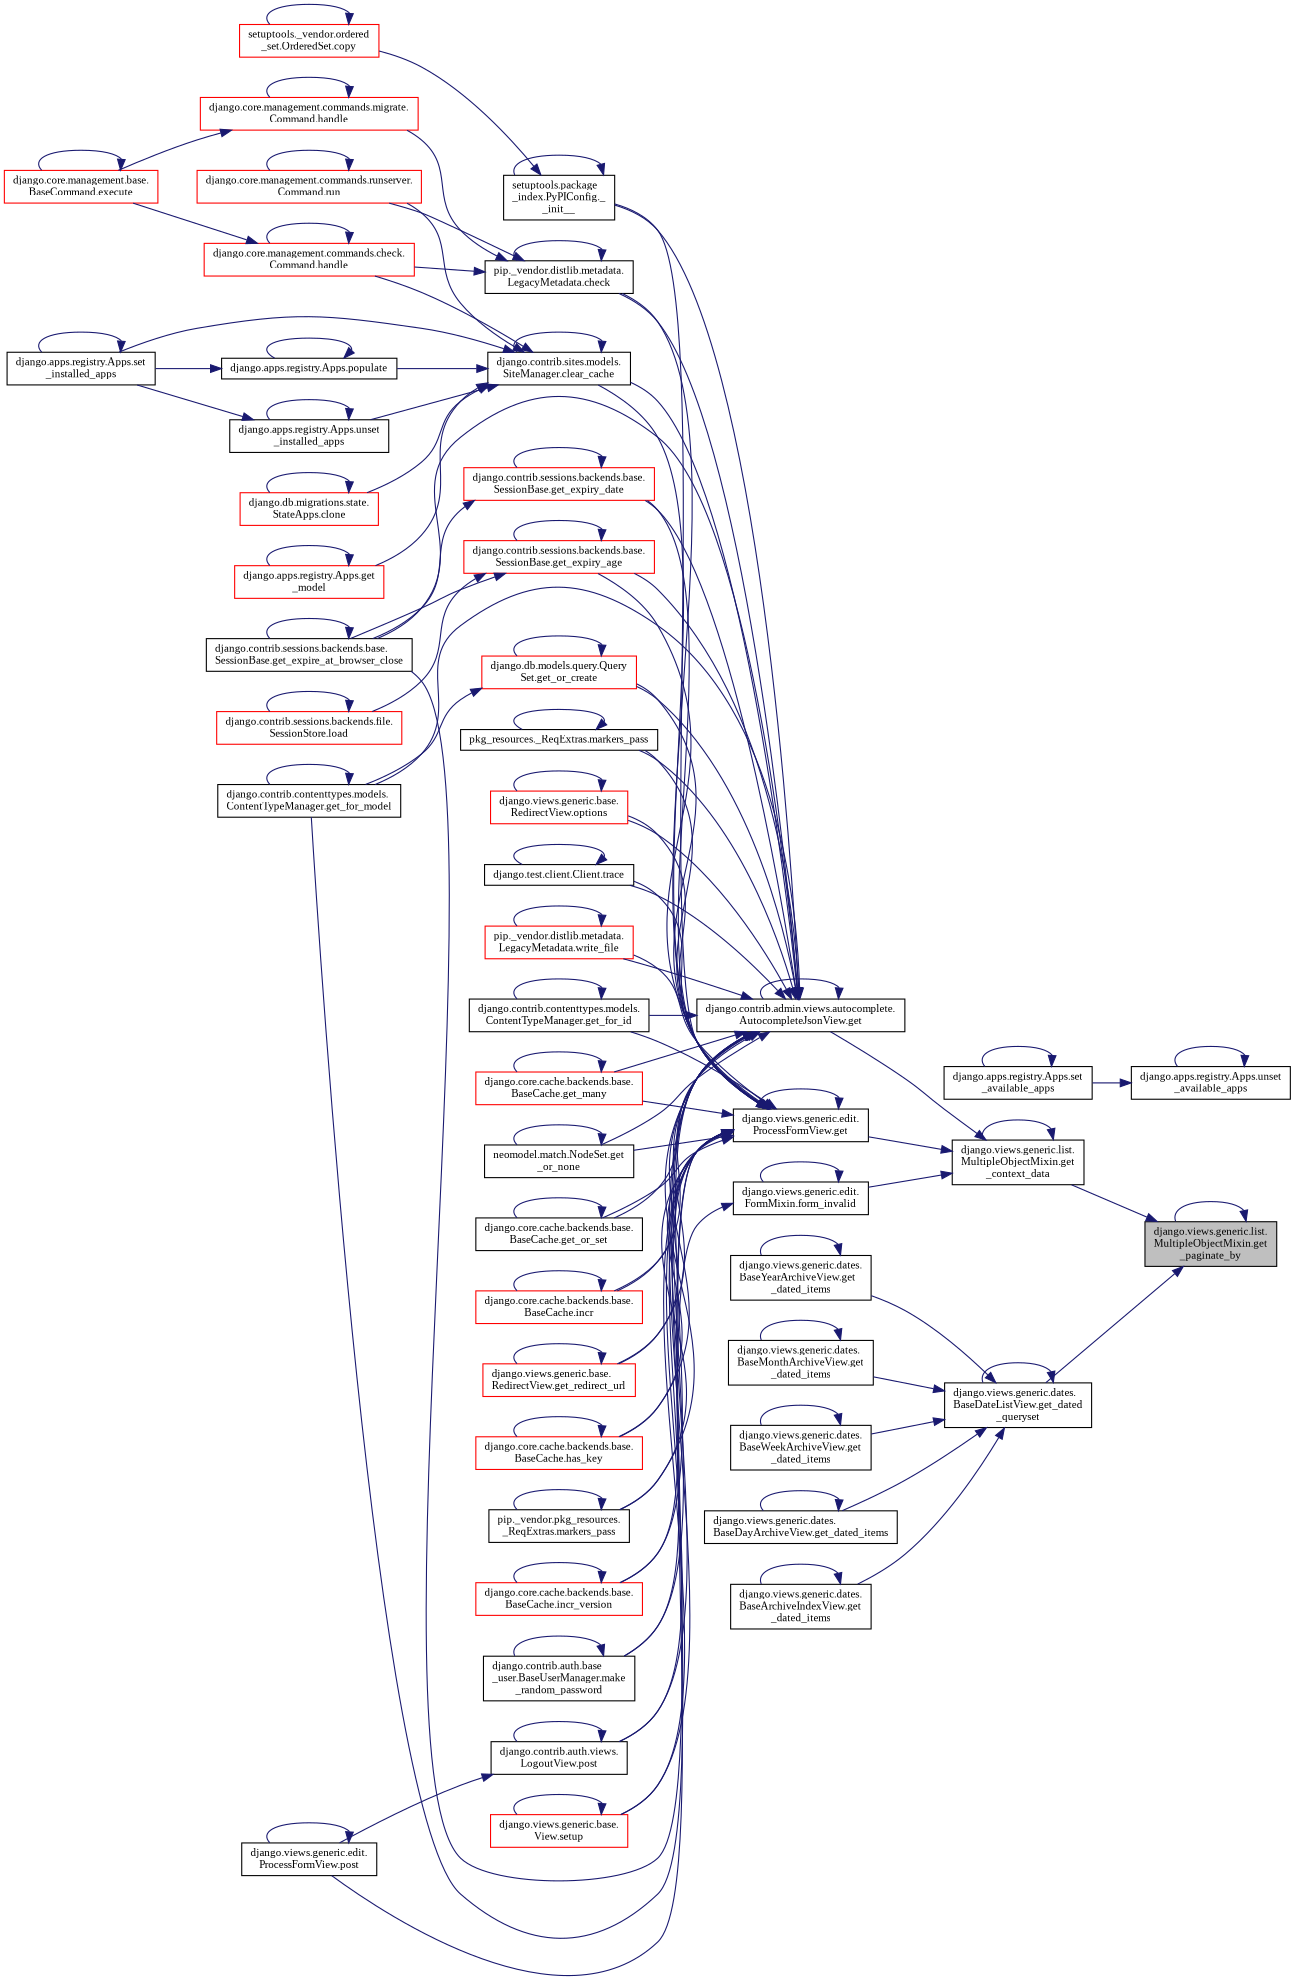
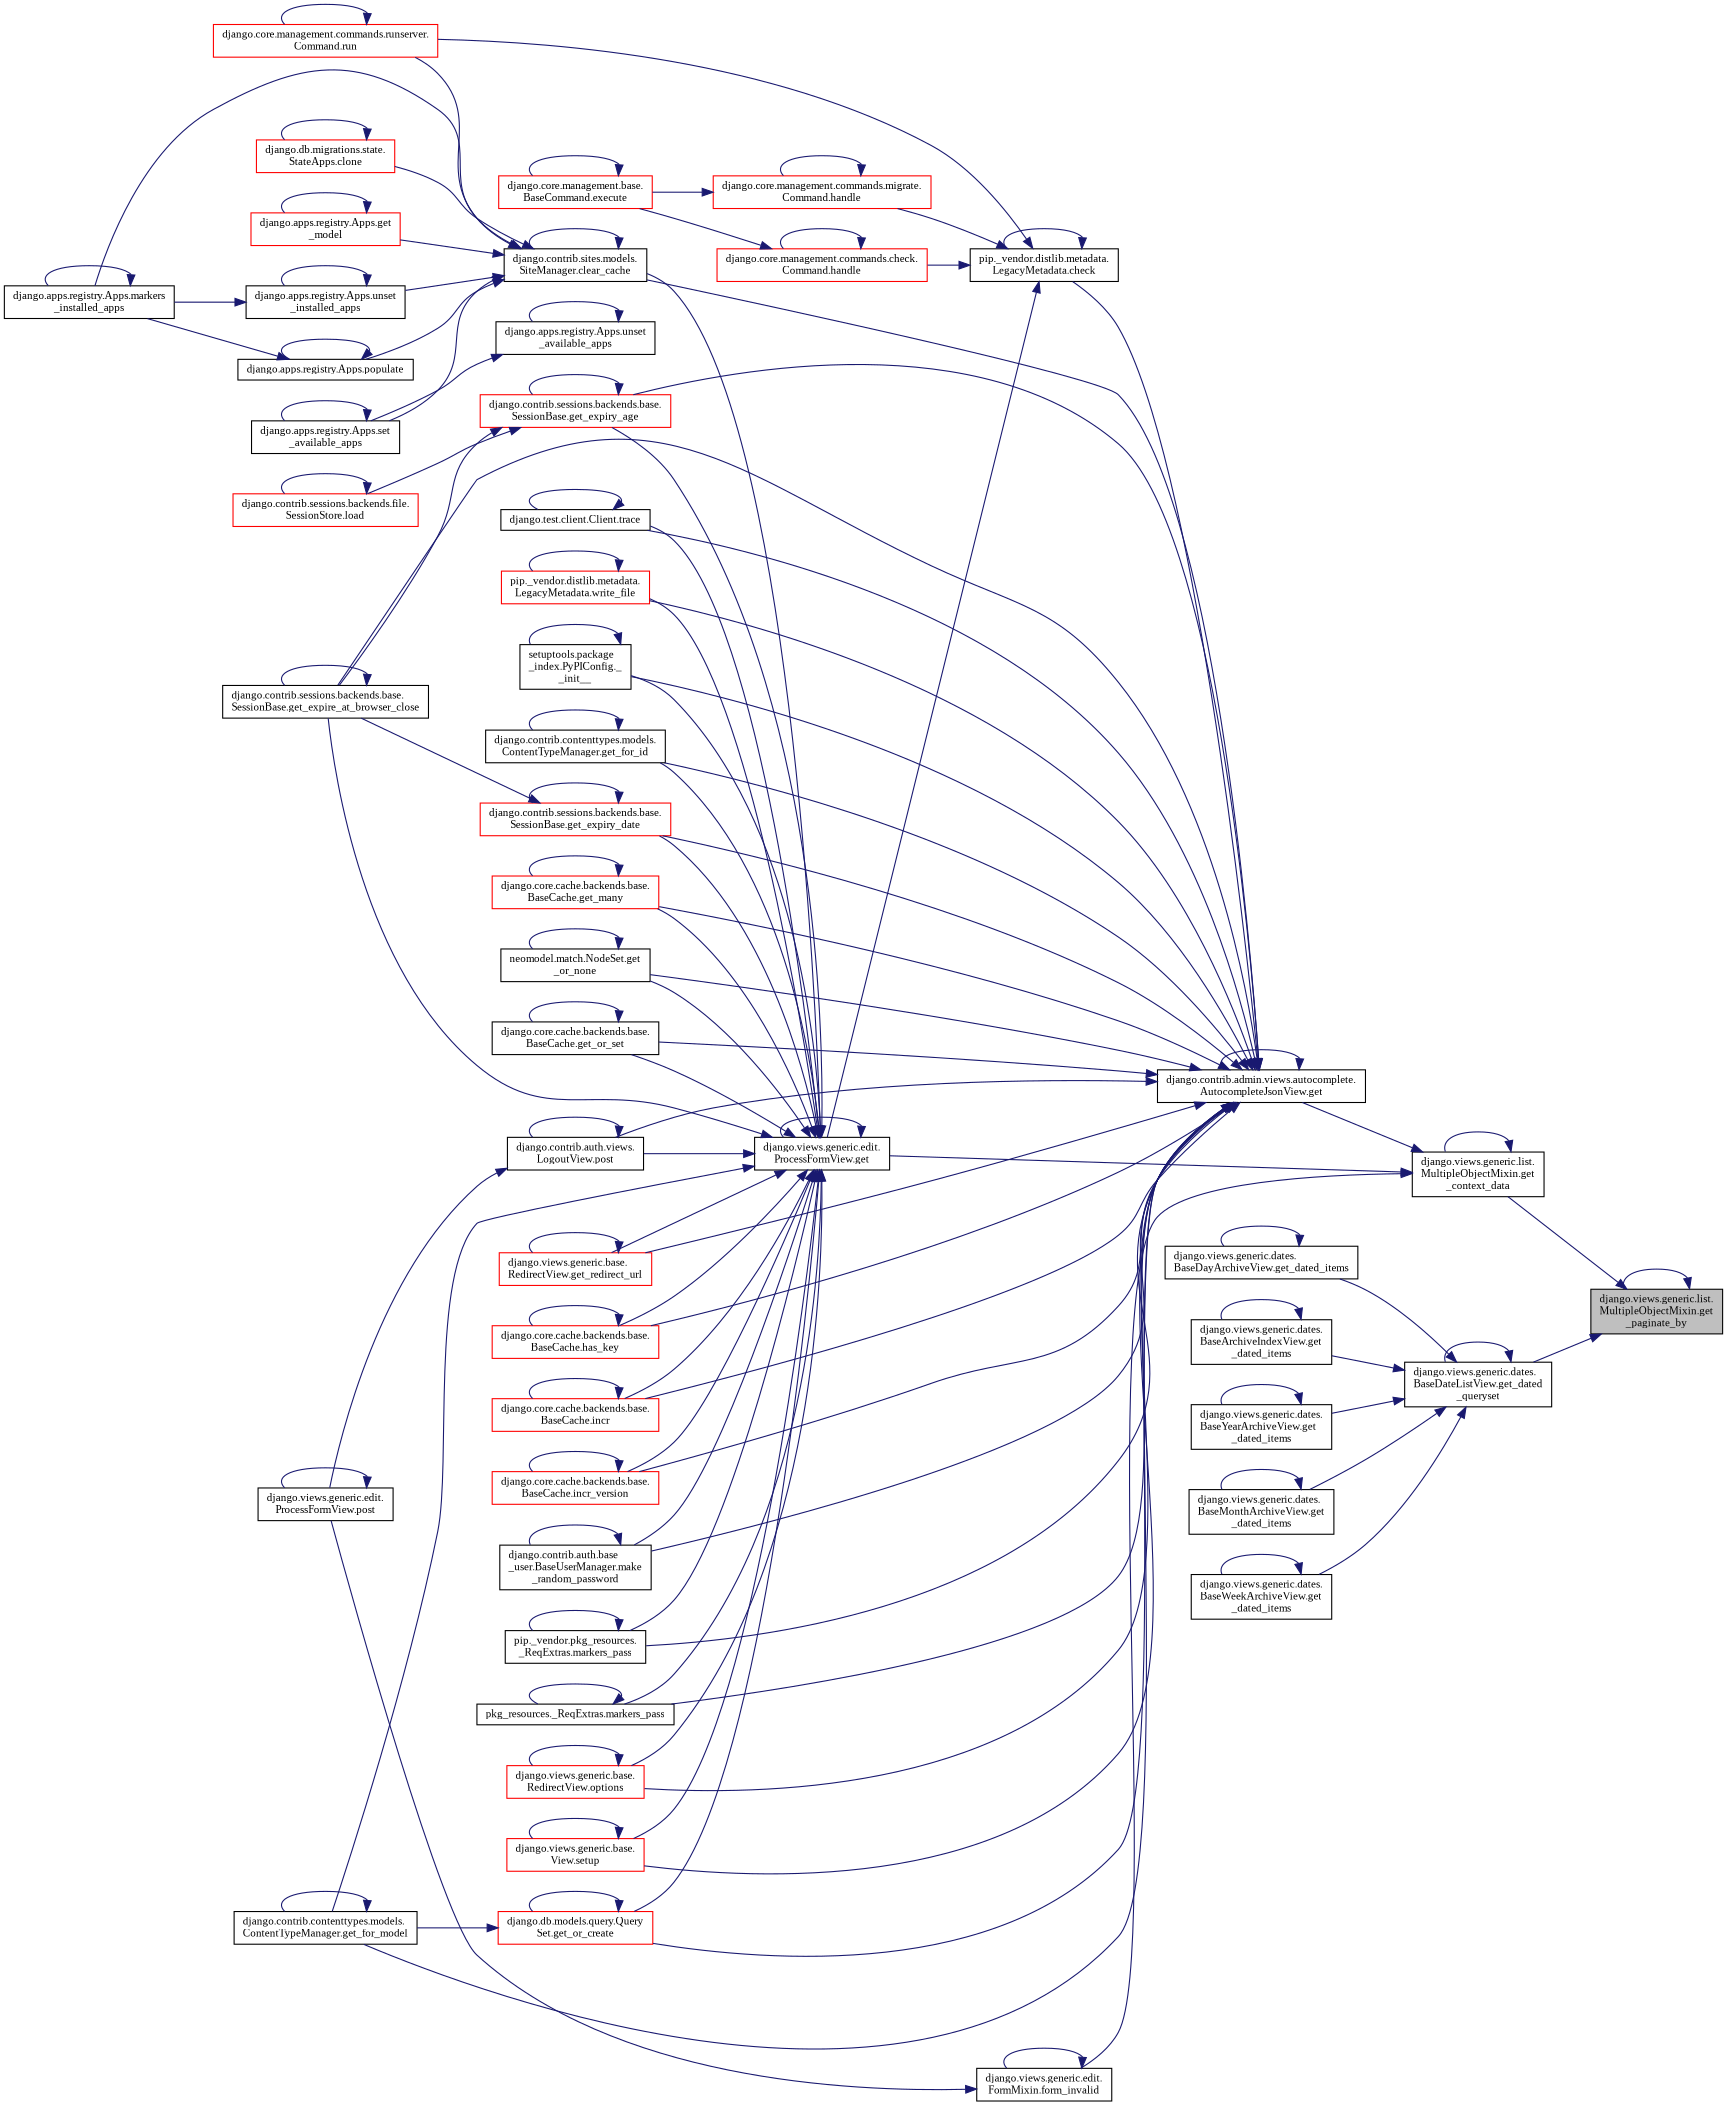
(309, 41) -> none
(451, 306) -> (454, 359)
(81, 369) -> (89, 302)
(691, 529) -> (932, 715)
